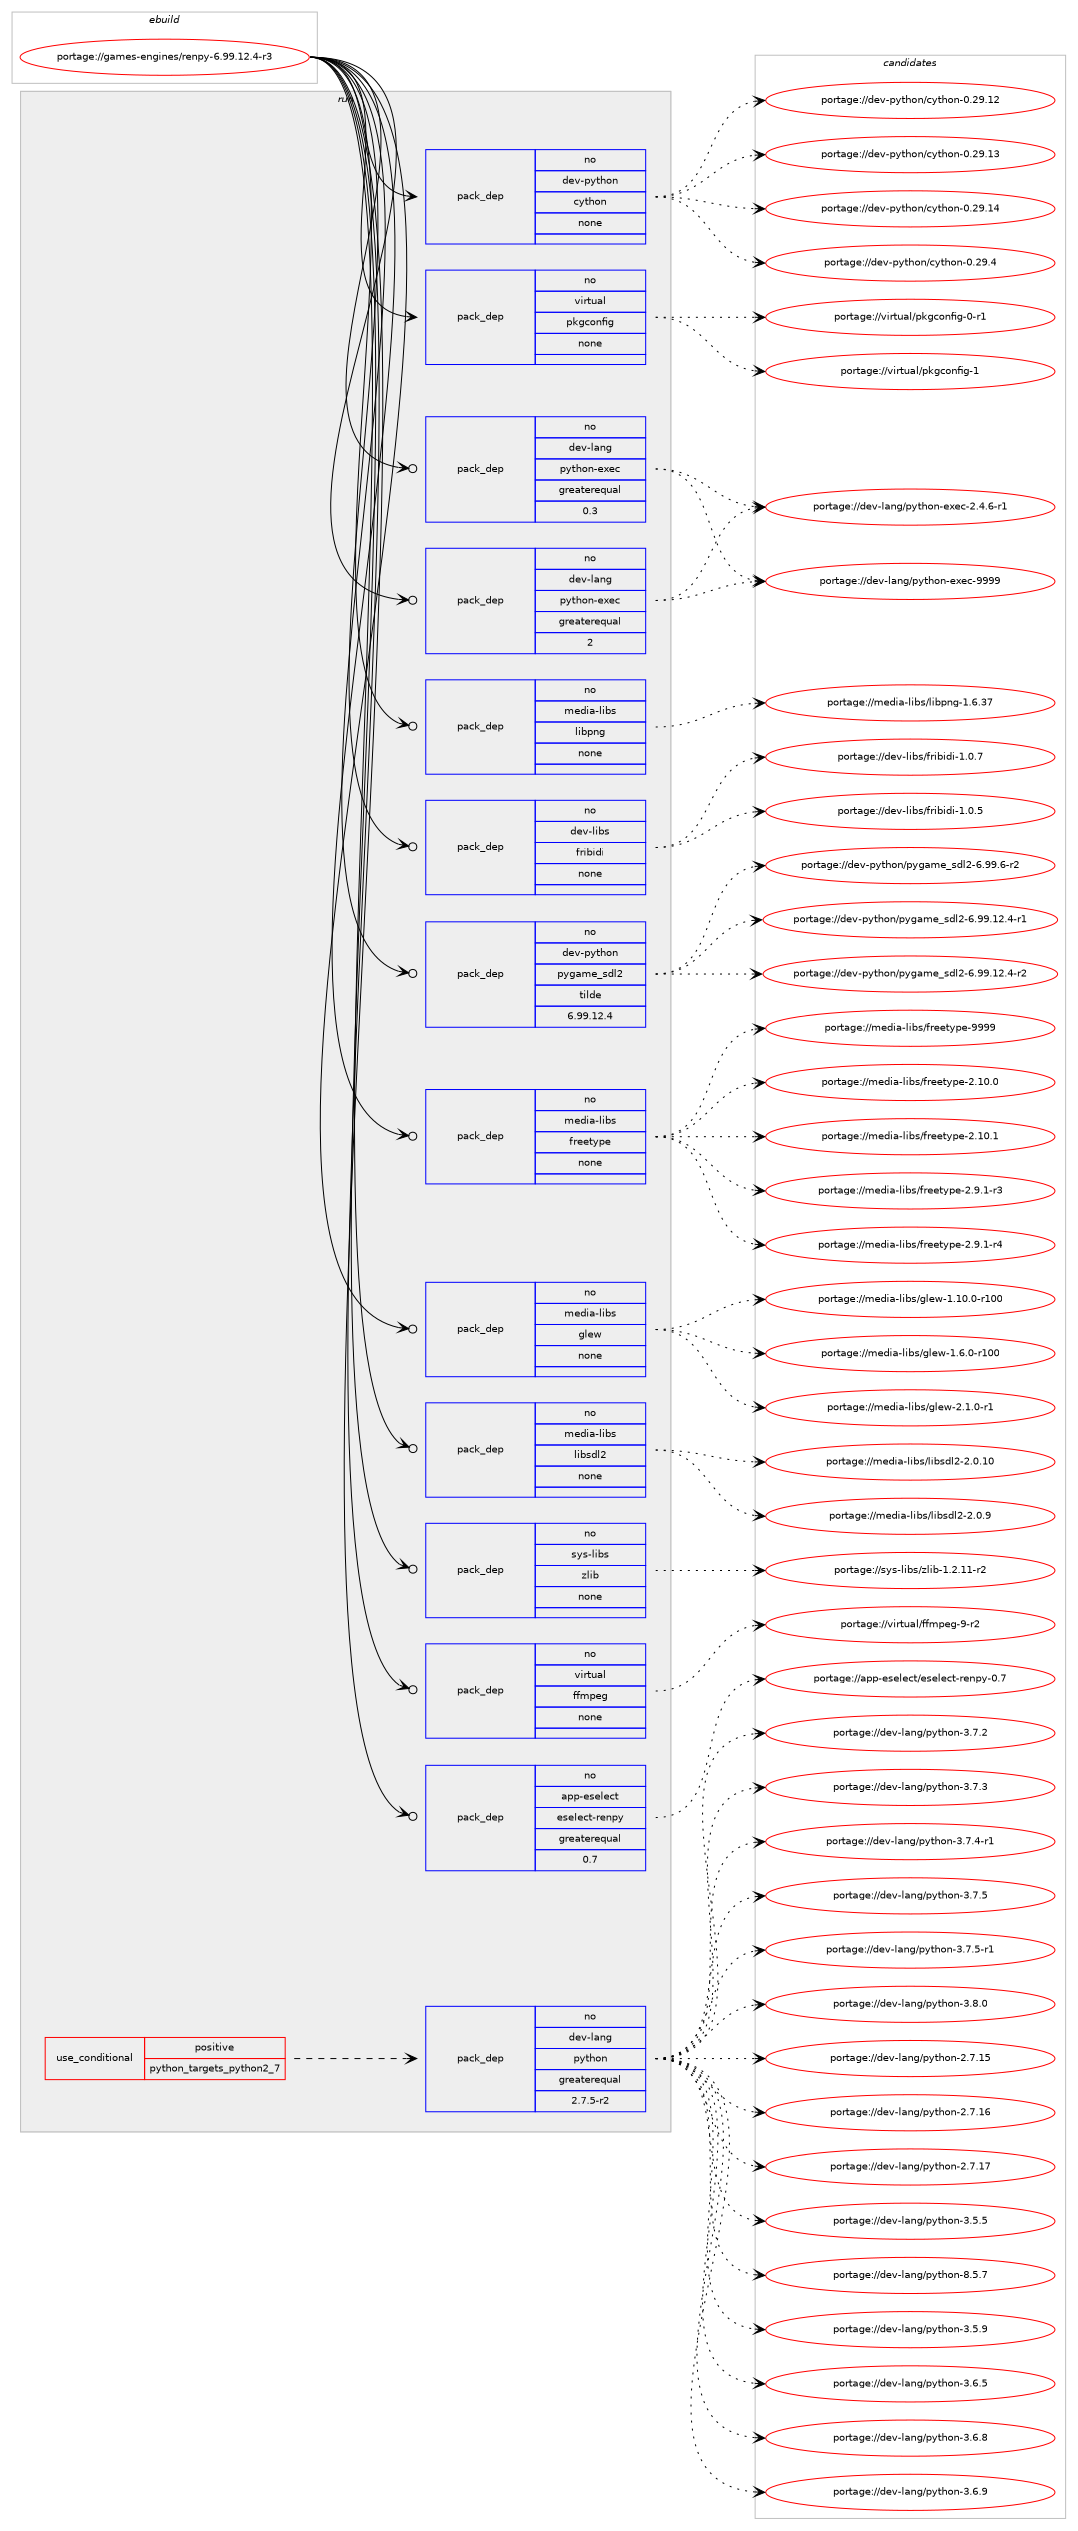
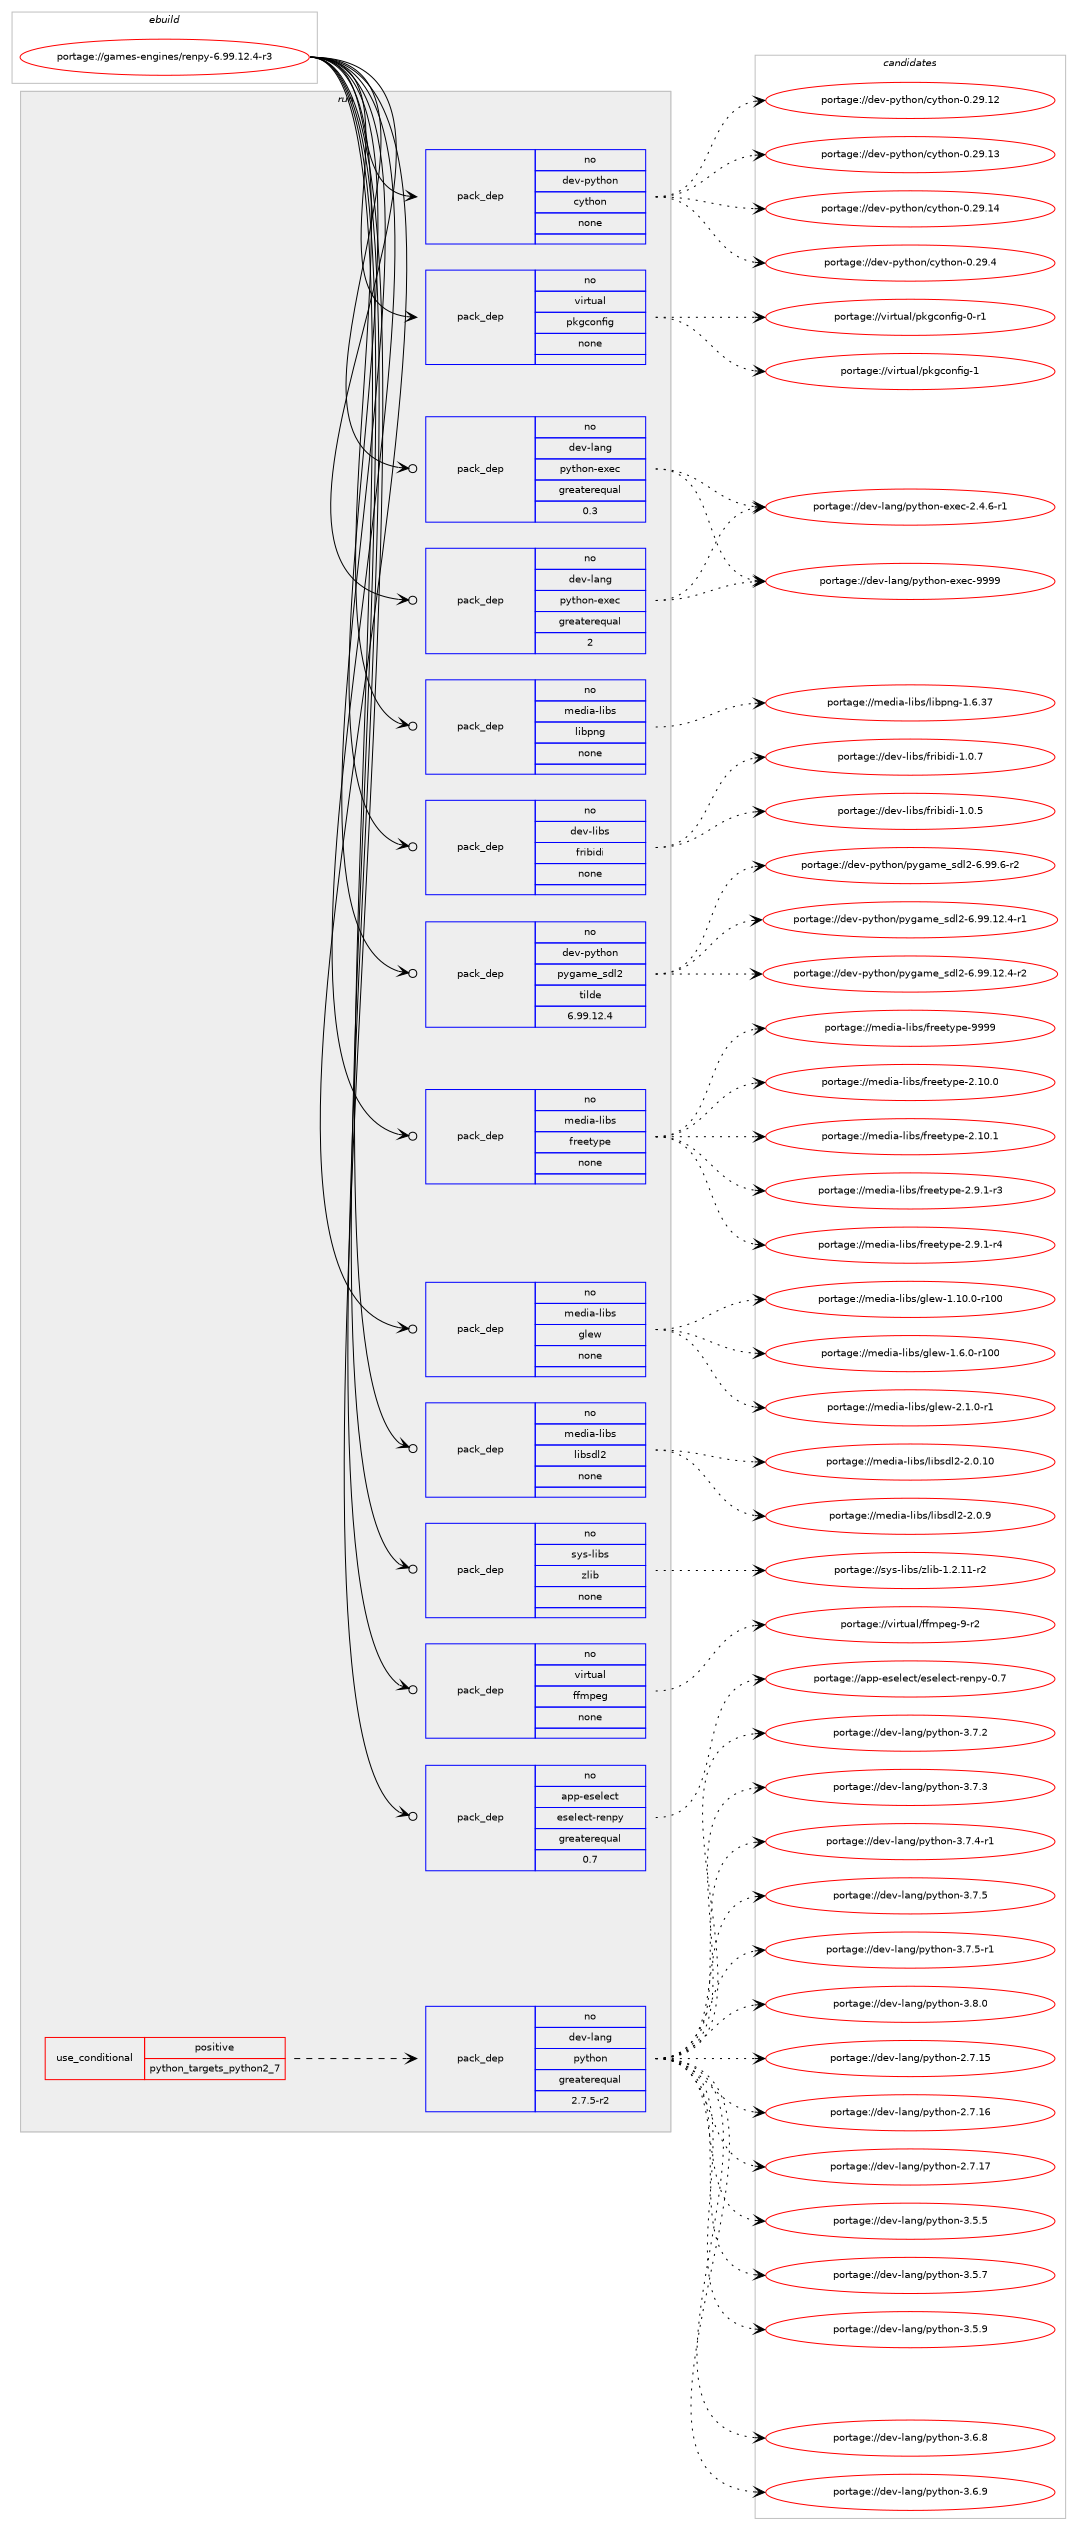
(910, 2275) -> (910, 2275)
(910, 2384) -> none
